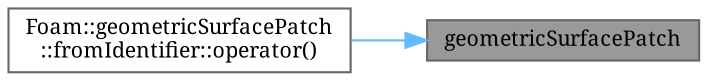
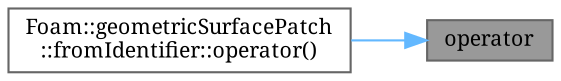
(563, 40) -> (490, 40)
